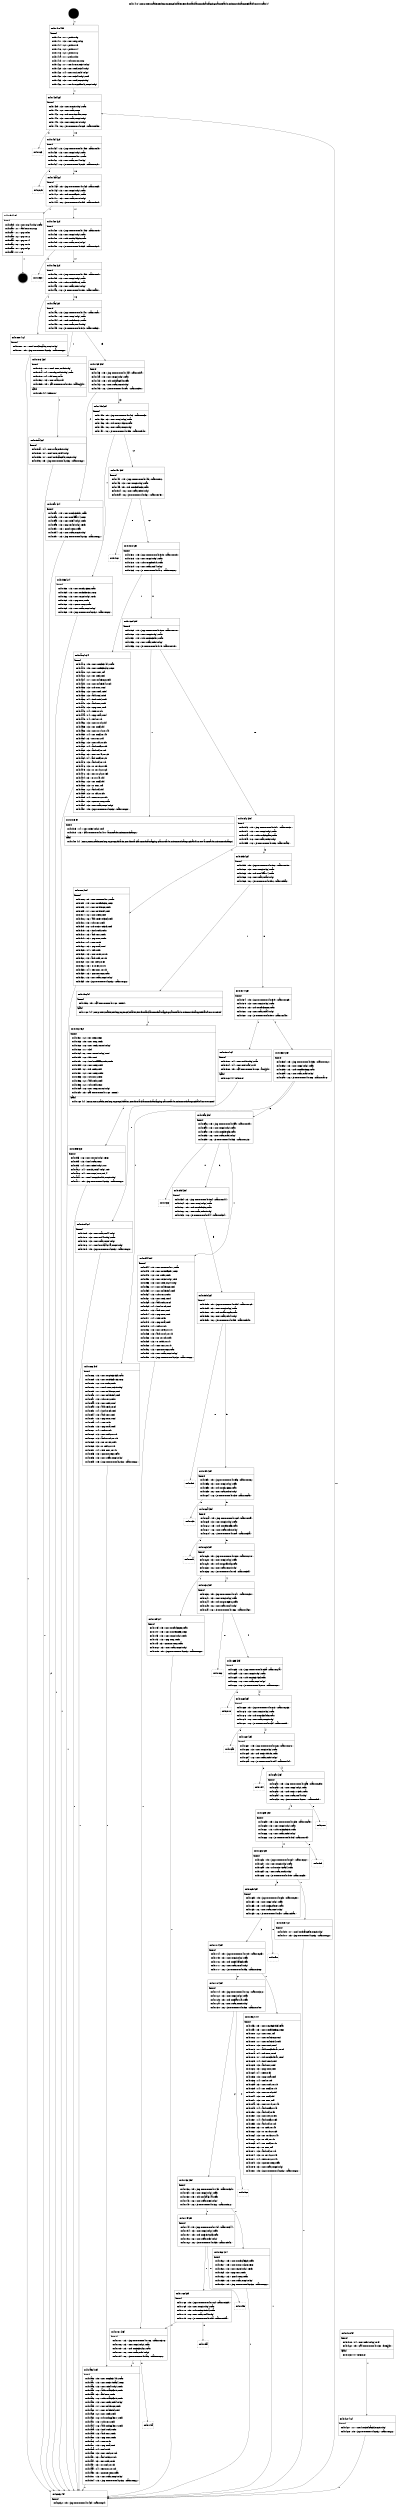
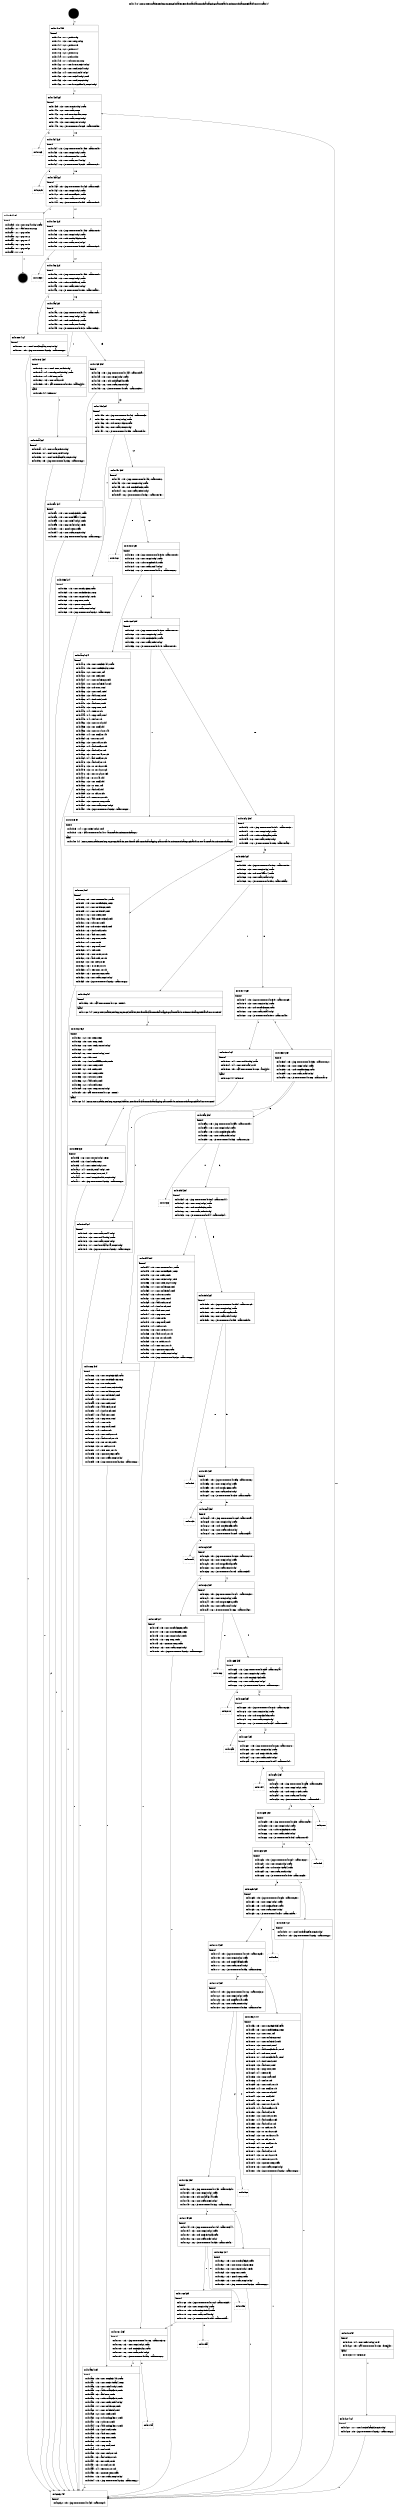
(232, 1210) -> (190, 1236)
(226, 1540) -> none
